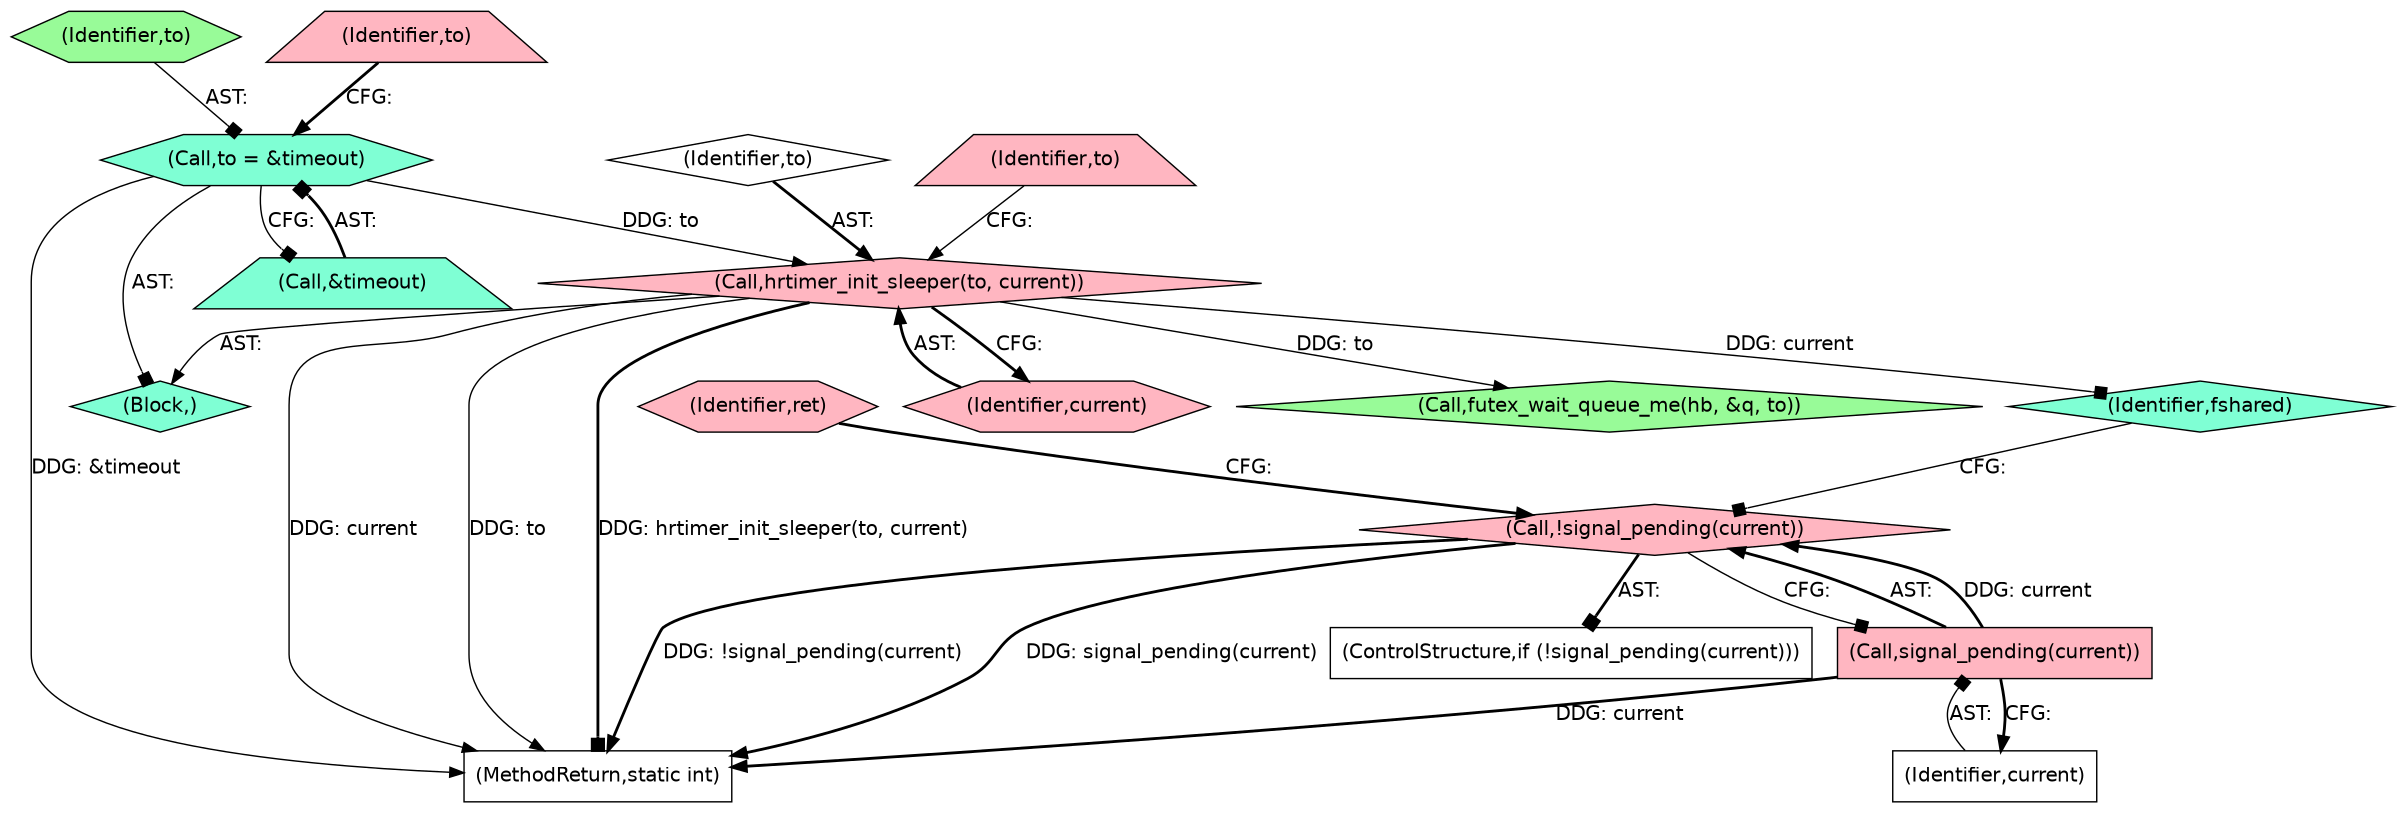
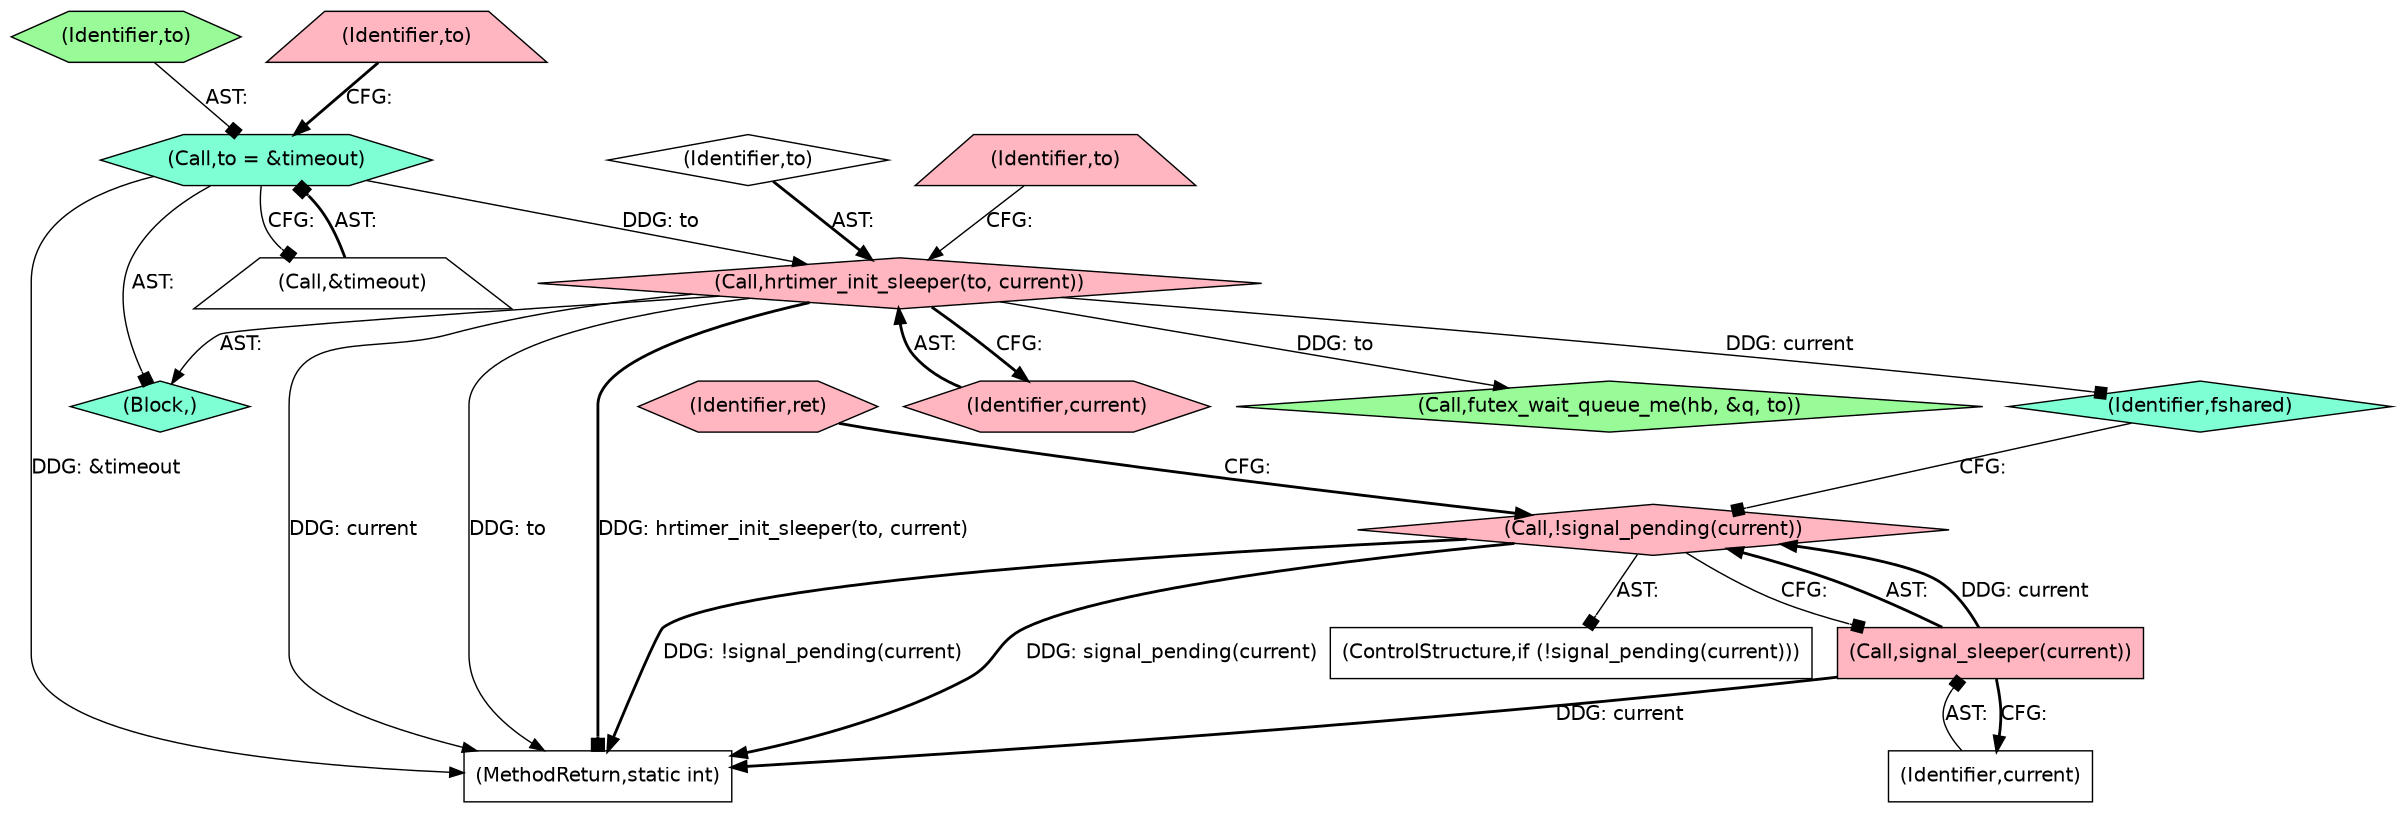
(353, 283) -> (353, 283)
(1617, 585) -> (1617, 585)
(1995, 653) -> (1991, 653)
